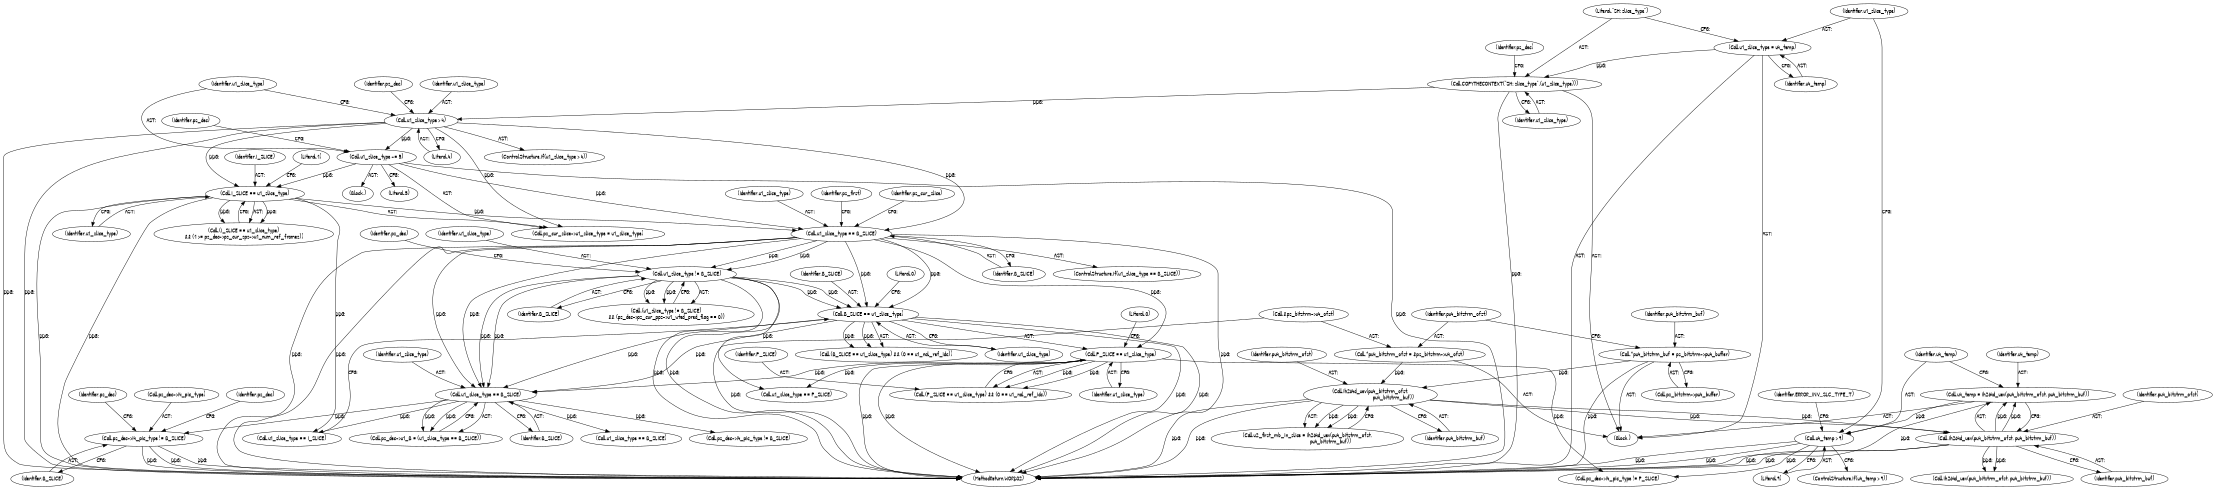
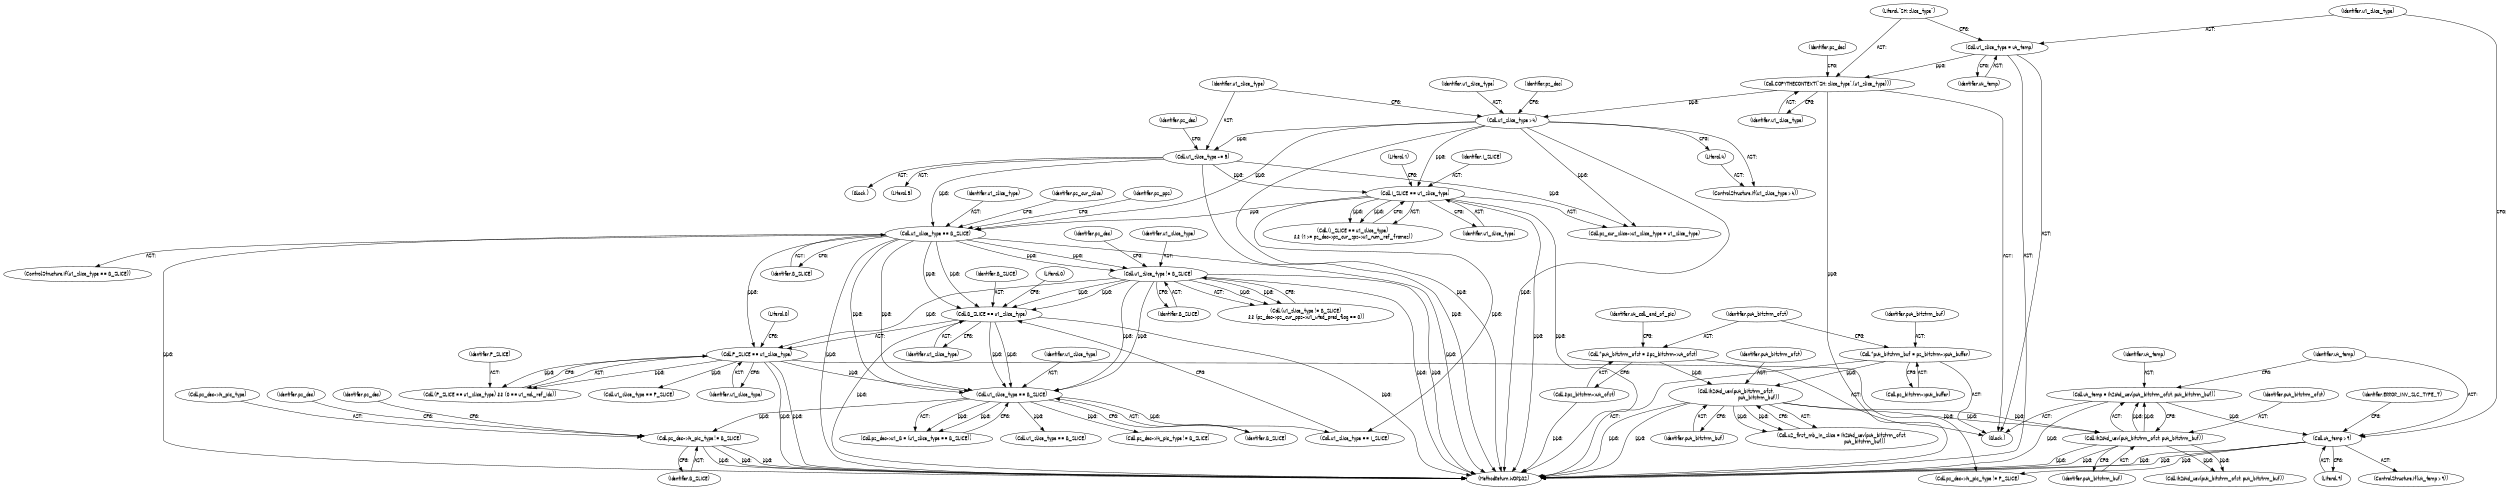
(421, 144) -> (1730, 175)
(395, 176) -> (924, 176)
(448, 194) -> (1555, 194)
(841, 194) -> (1153, 194)
none -> (1643, 314)
(886, 355) -> none
(719, 359) -> (944, 296)
none -> (1613, 375)
(1593, 417) -> (1616, 417)
(1850, 461) -> (2386, 461)
